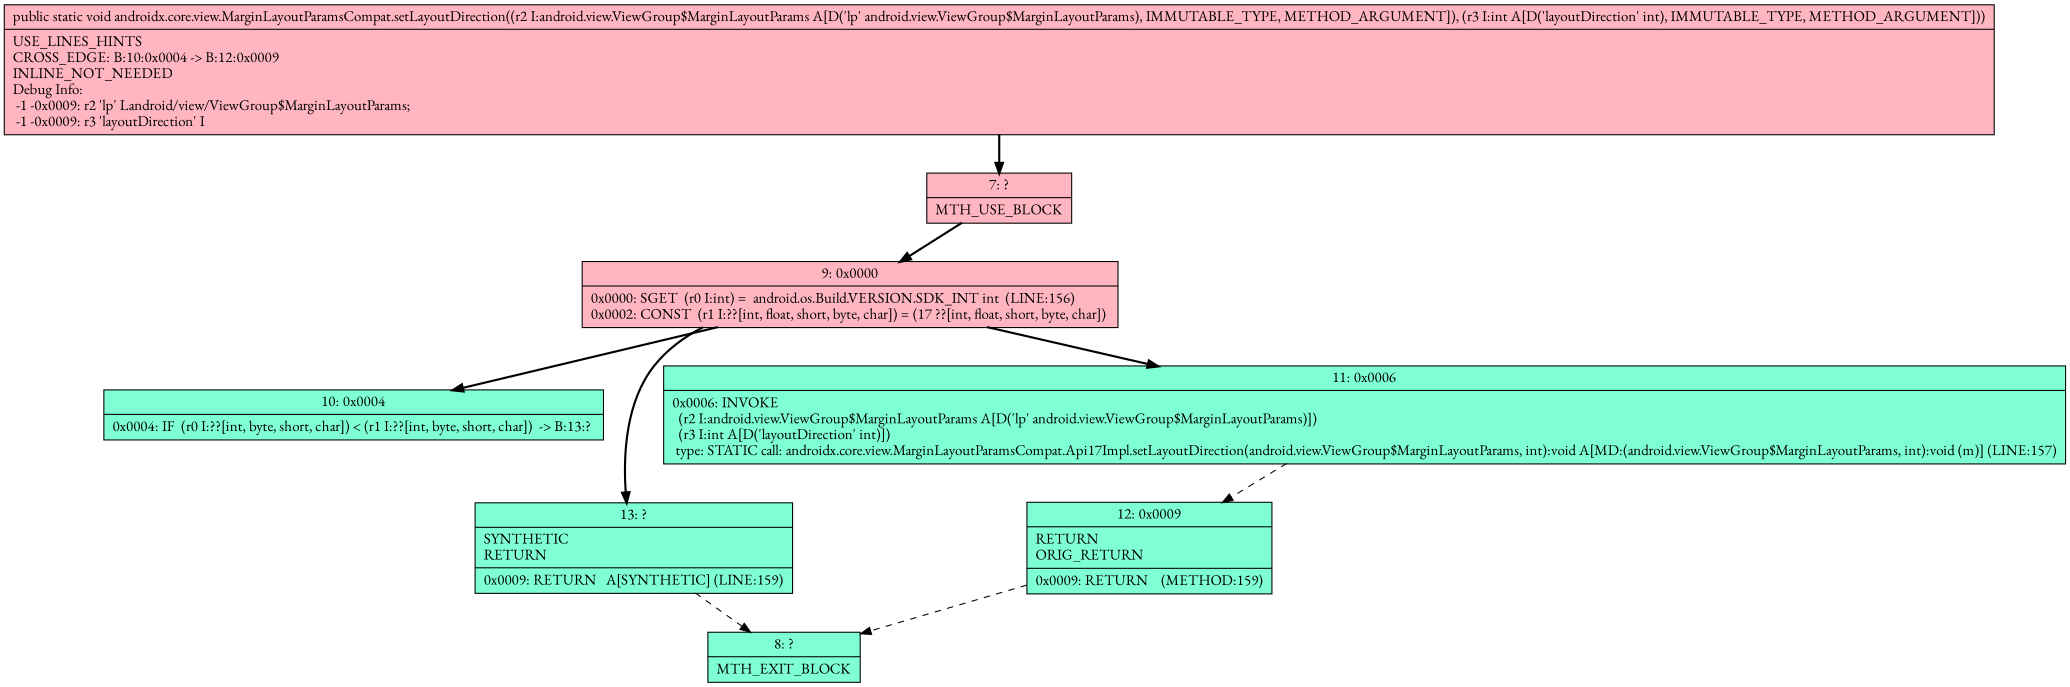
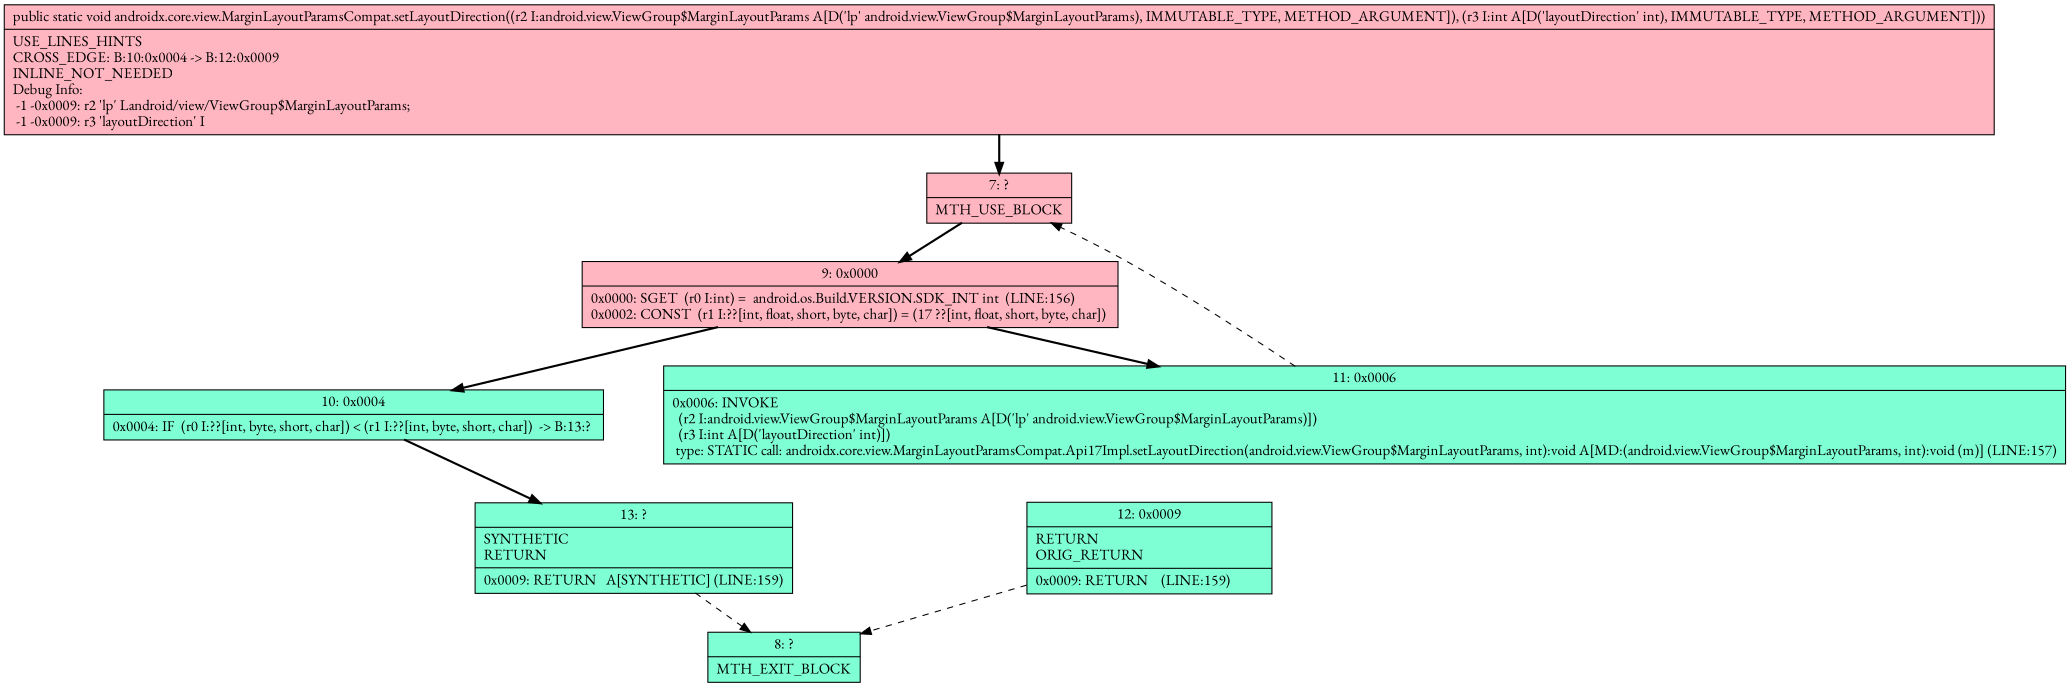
(637, 396) -> (467, 469)
(1259, 480) -> (1180, 293)
(1149, 581) -> (1133, 581)
